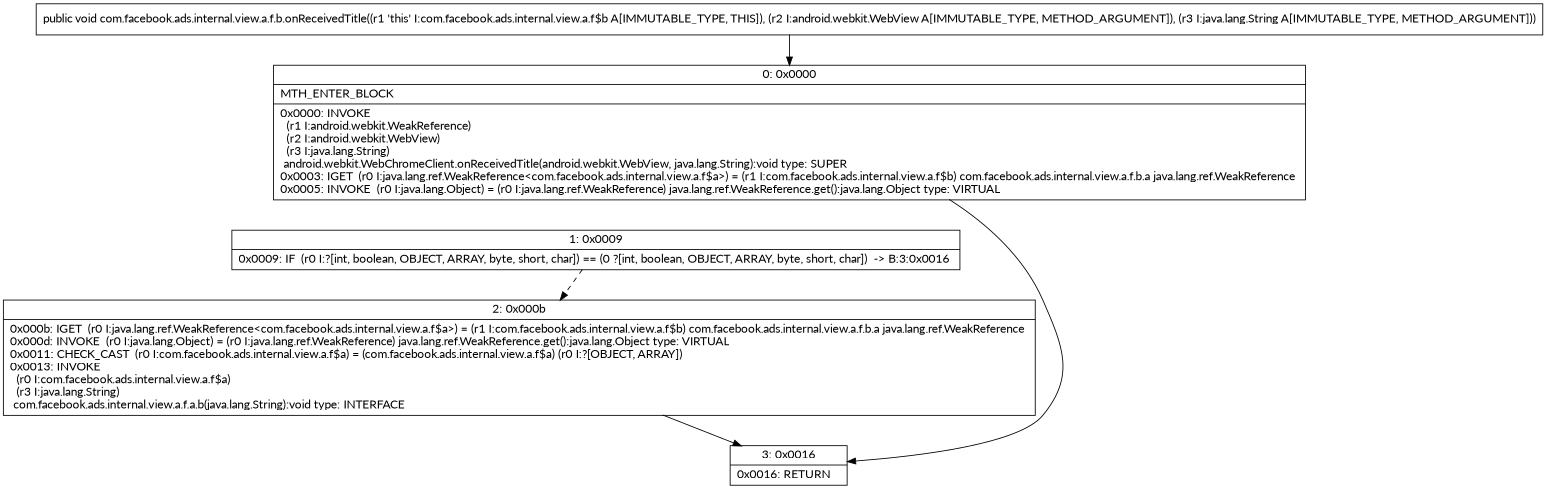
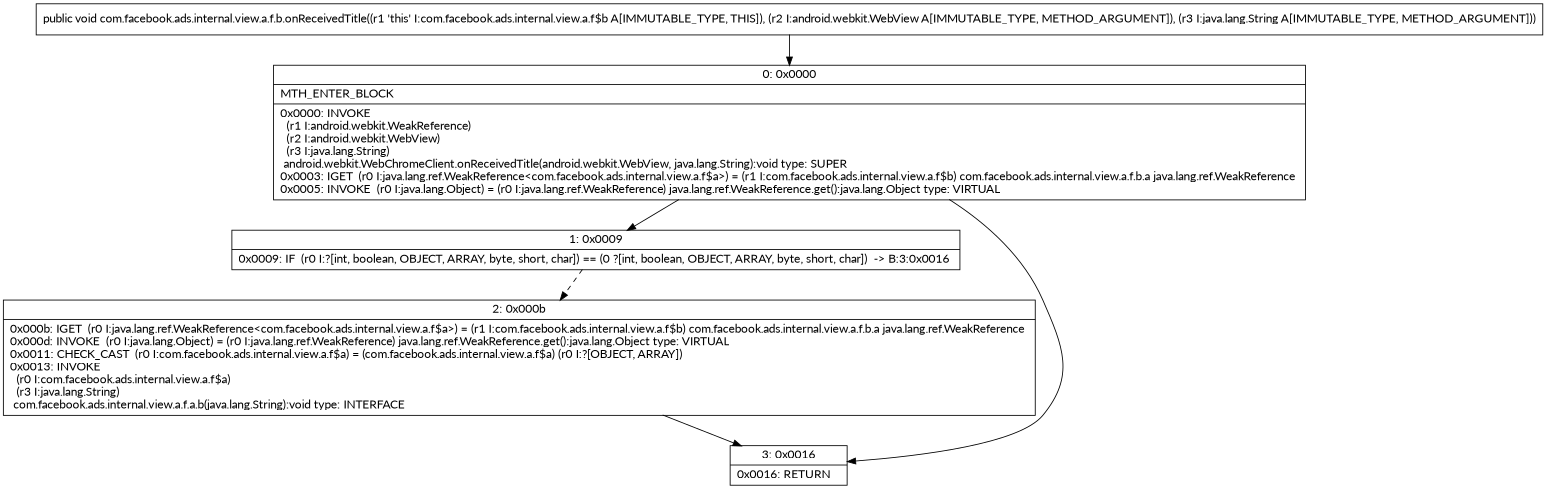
none -> (657, 213)
